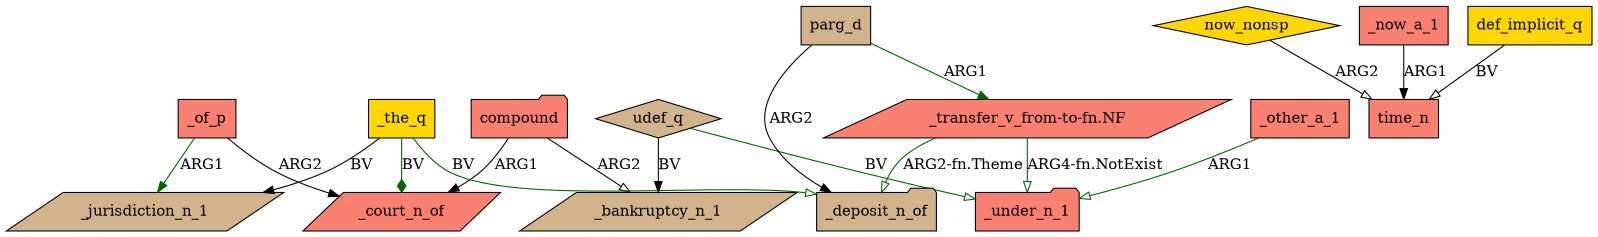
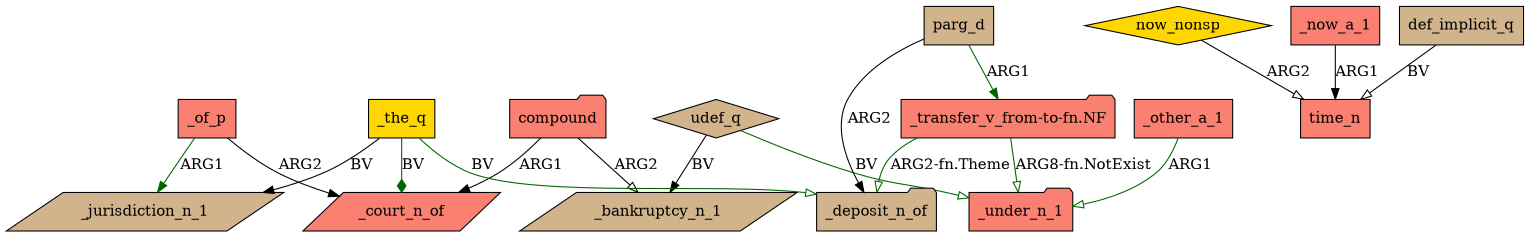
(1530, 26) -> (1462, 26)
(1027, 119) -> (1008, 119)
(1095, 165) -> (1083, 165)
